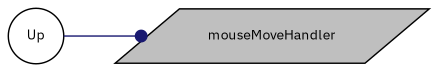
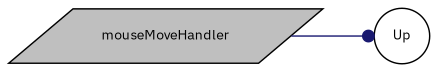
(99, 36) -> (327, 36)
